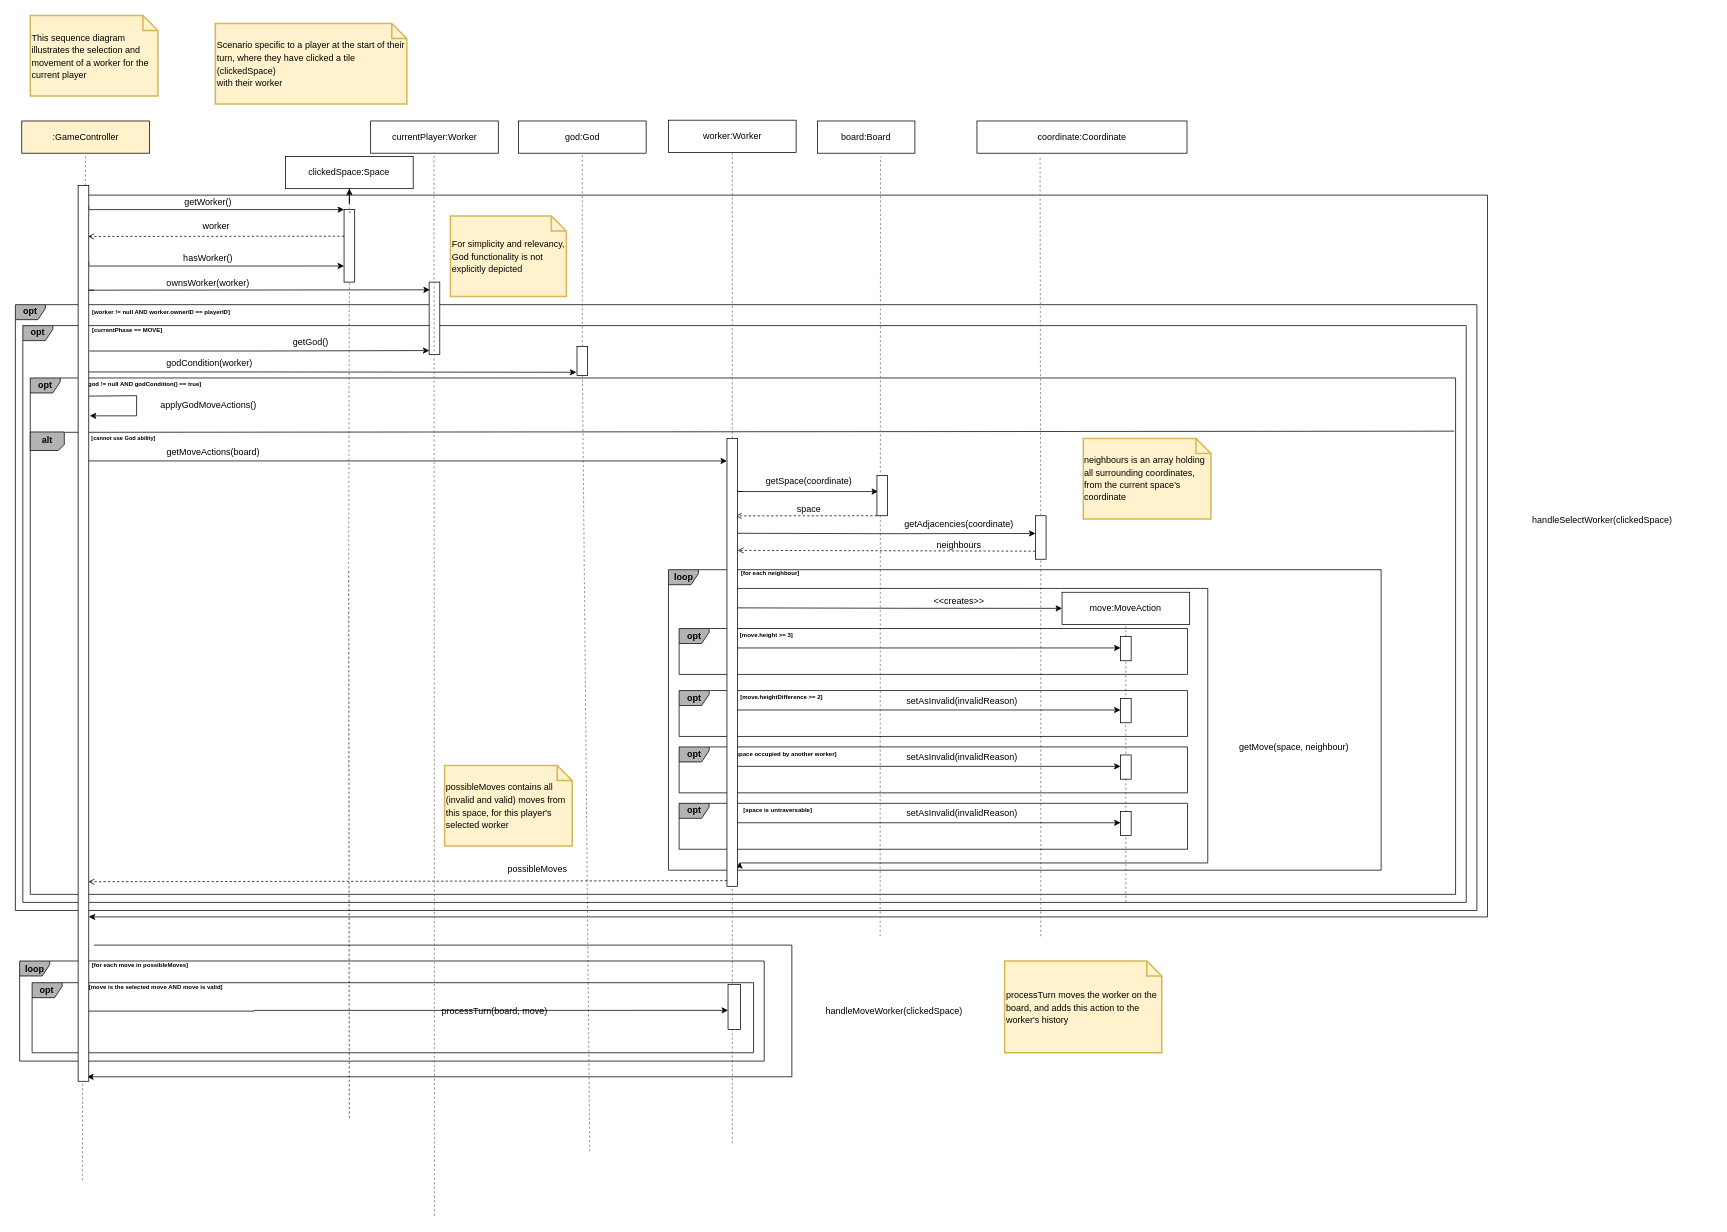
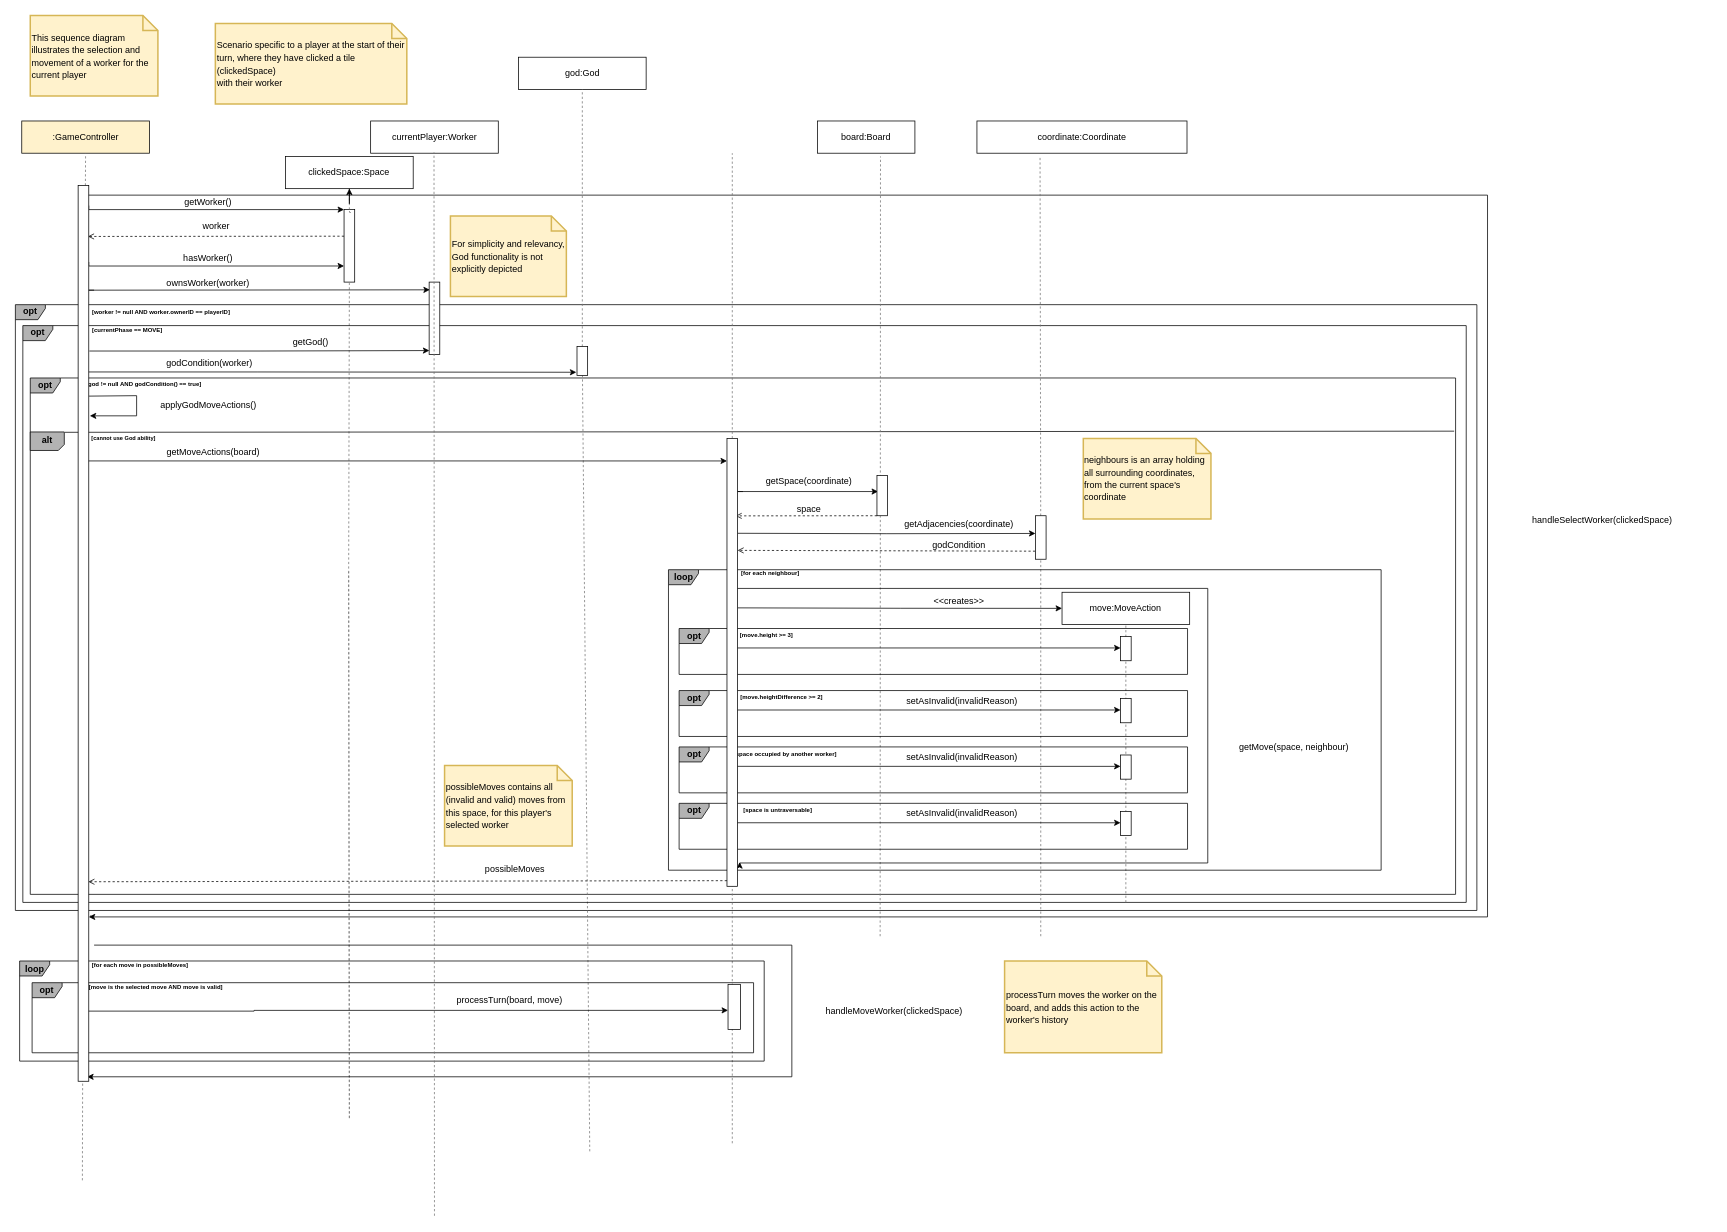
(732, 136) -> none
(582, 137) -> (582, 73)
(959, 546) -> (959, 546)
(538, 875) -> (515, 875)
(495, 1018) -> (510, 1007)
